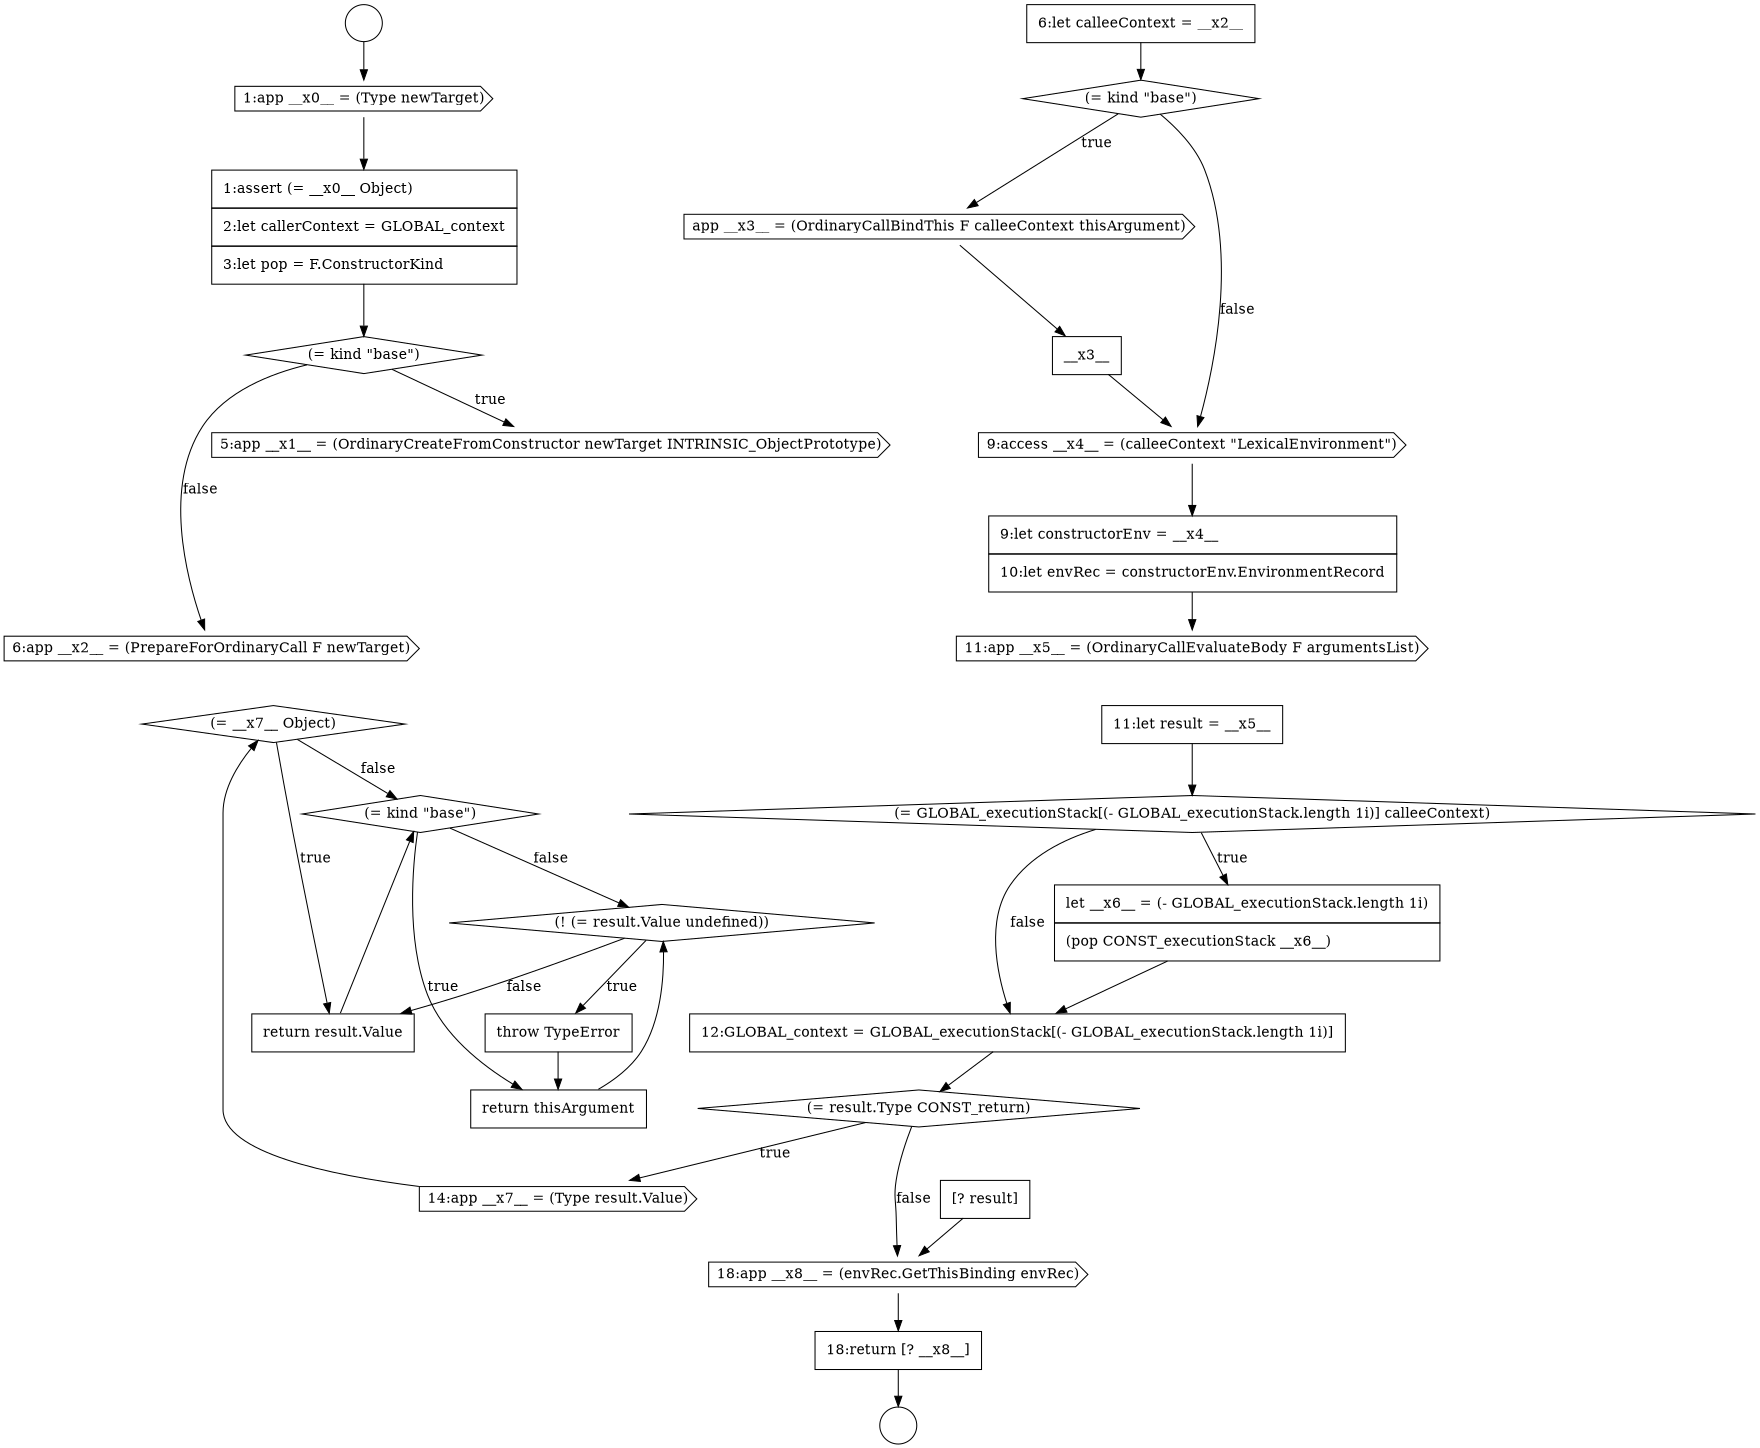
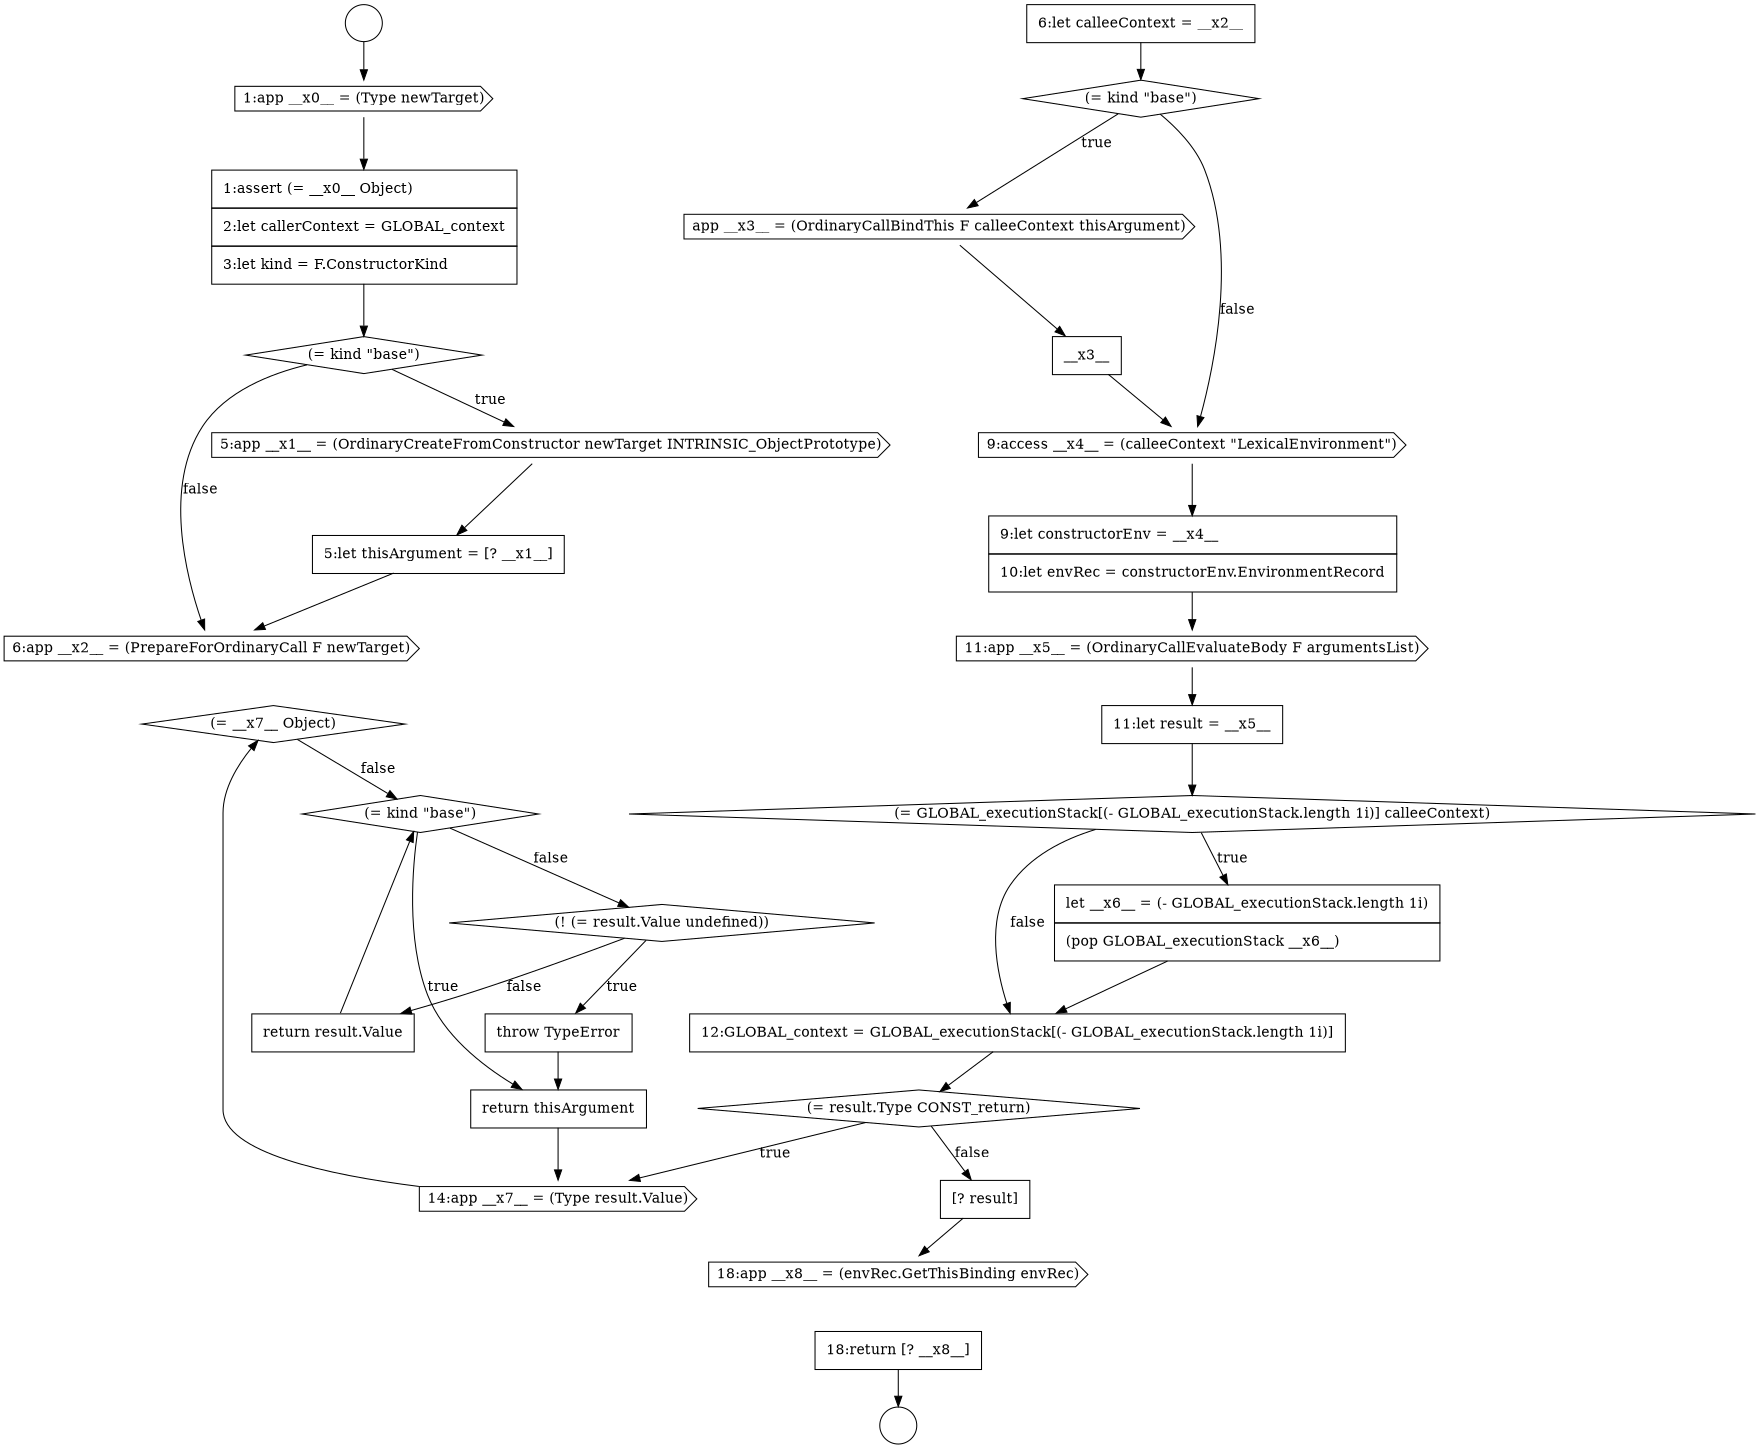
(334, 265) -> (336, 265)
none -> (438, 554)
none -> (1192, 681)
(301, 873) -> none
(1199, 941) -> (1203, 941)
(651, 1031) -> (558, 1149)
(896, 1185) -> (948, 1149)
(898, 1307) -> none
